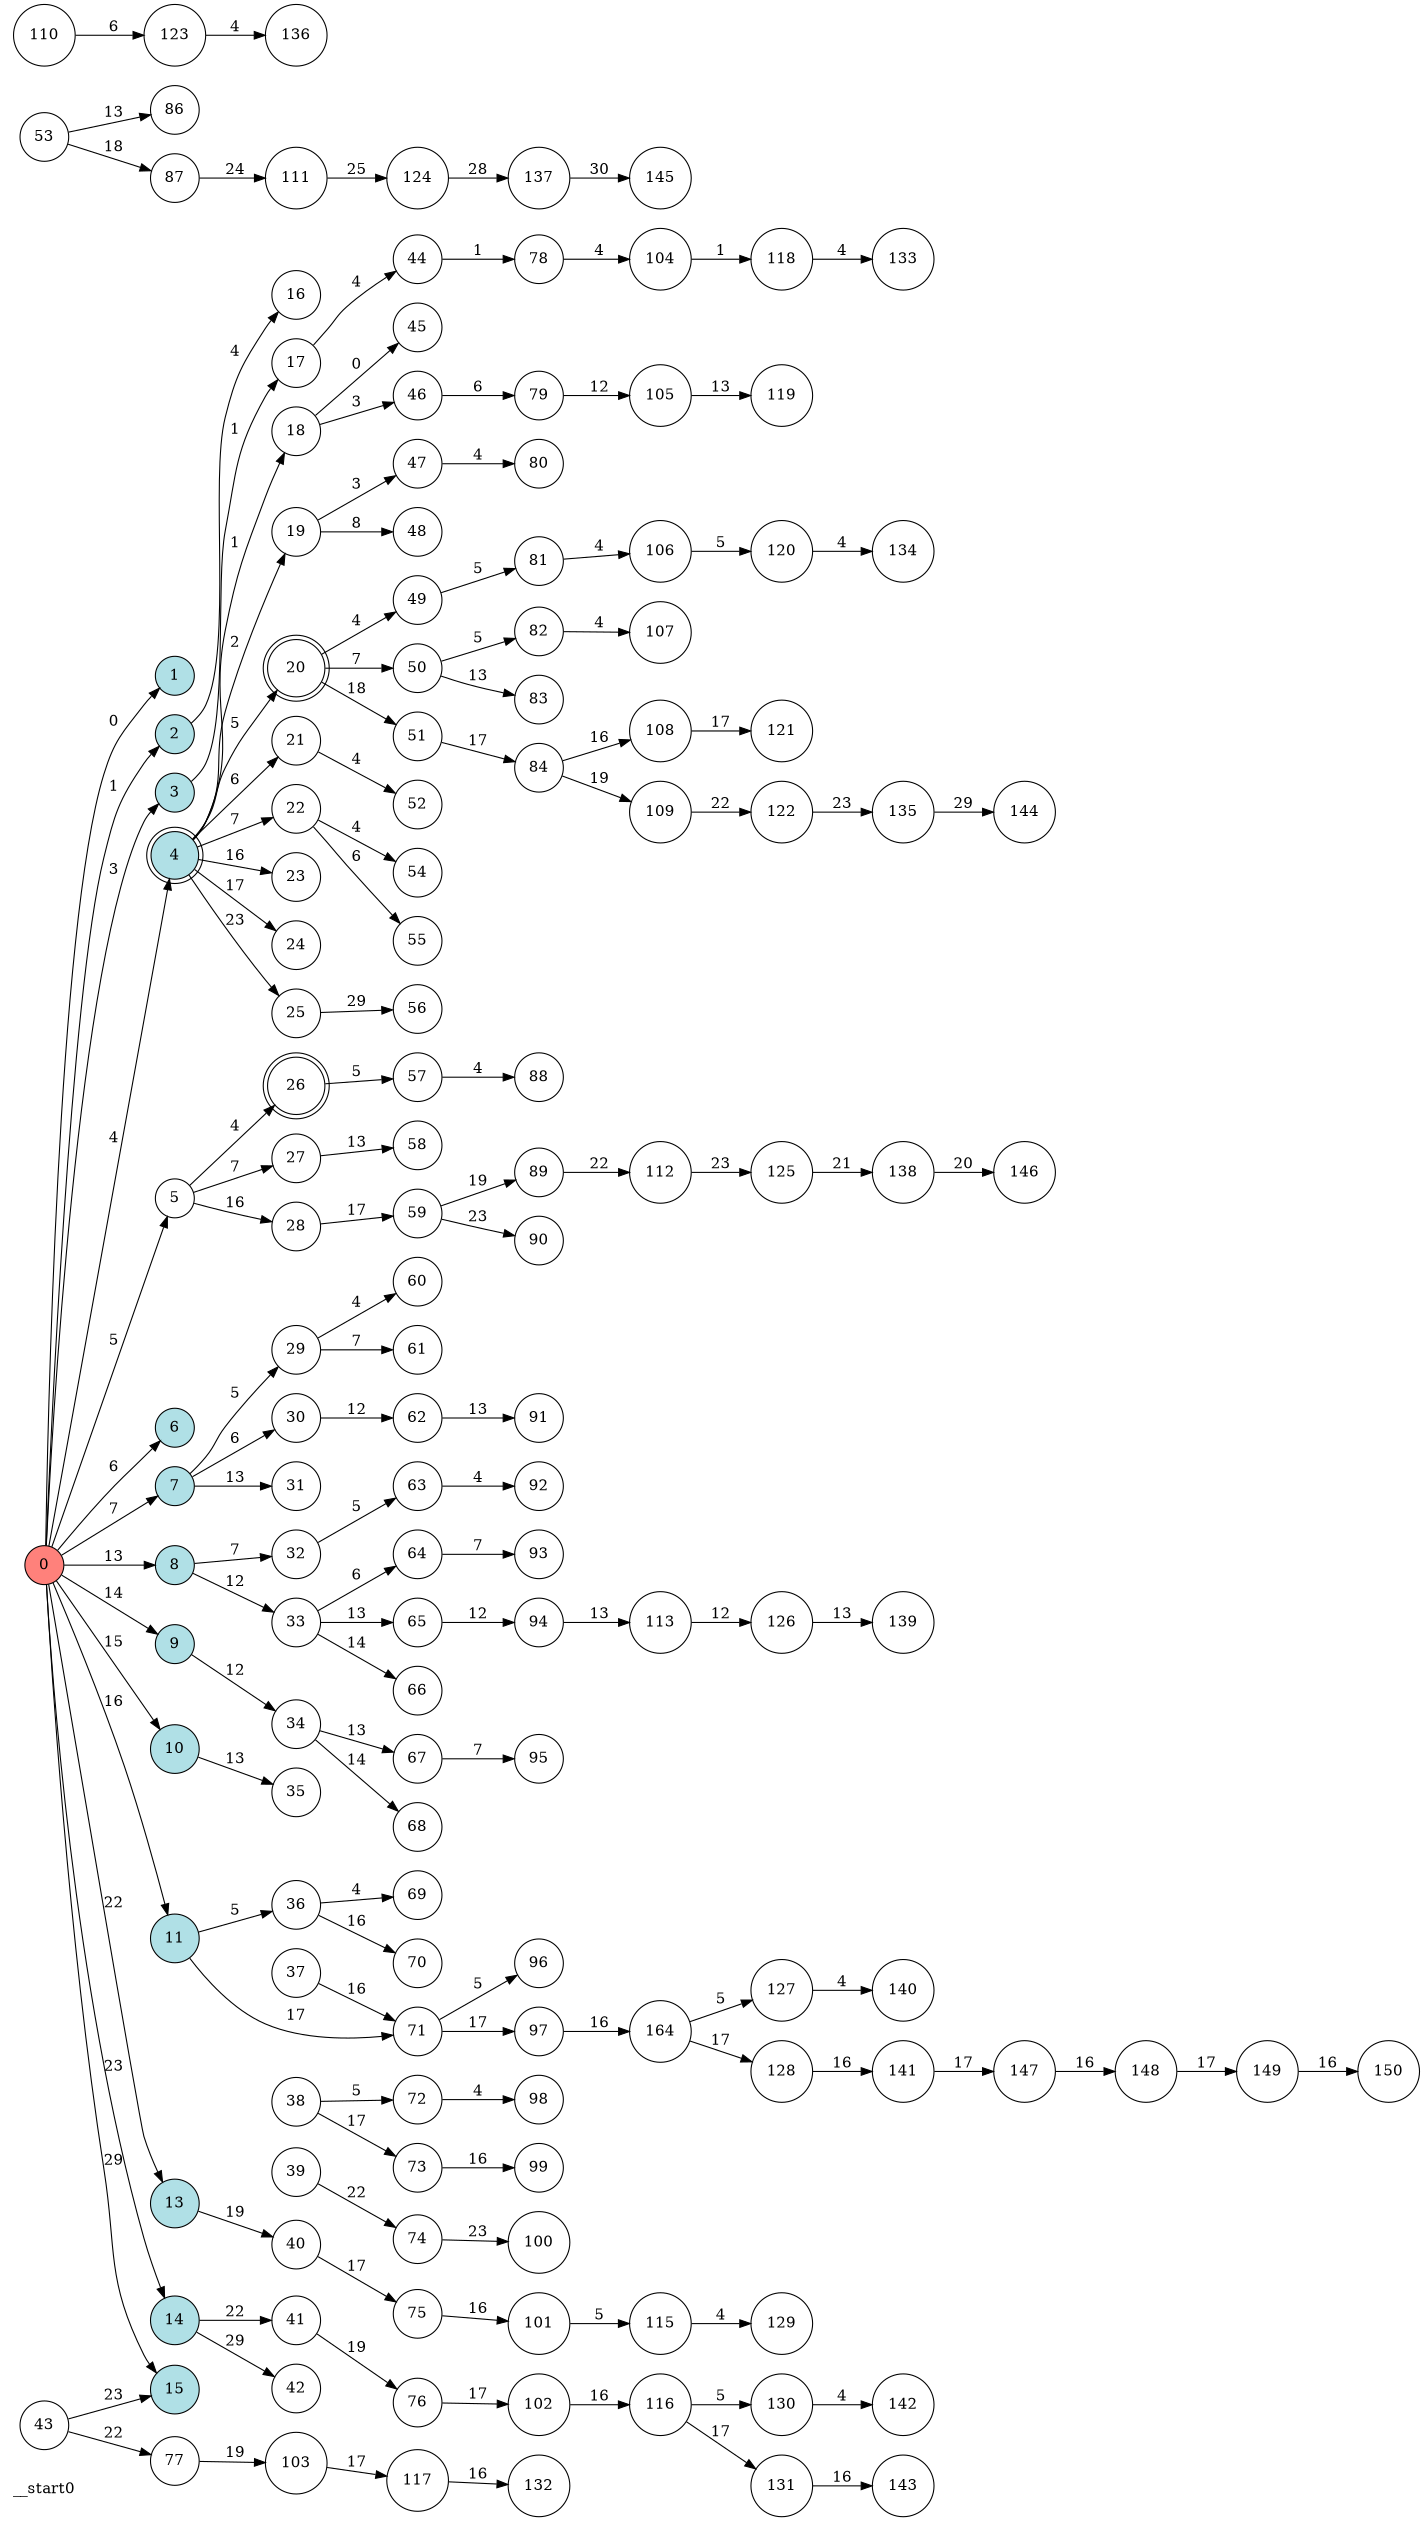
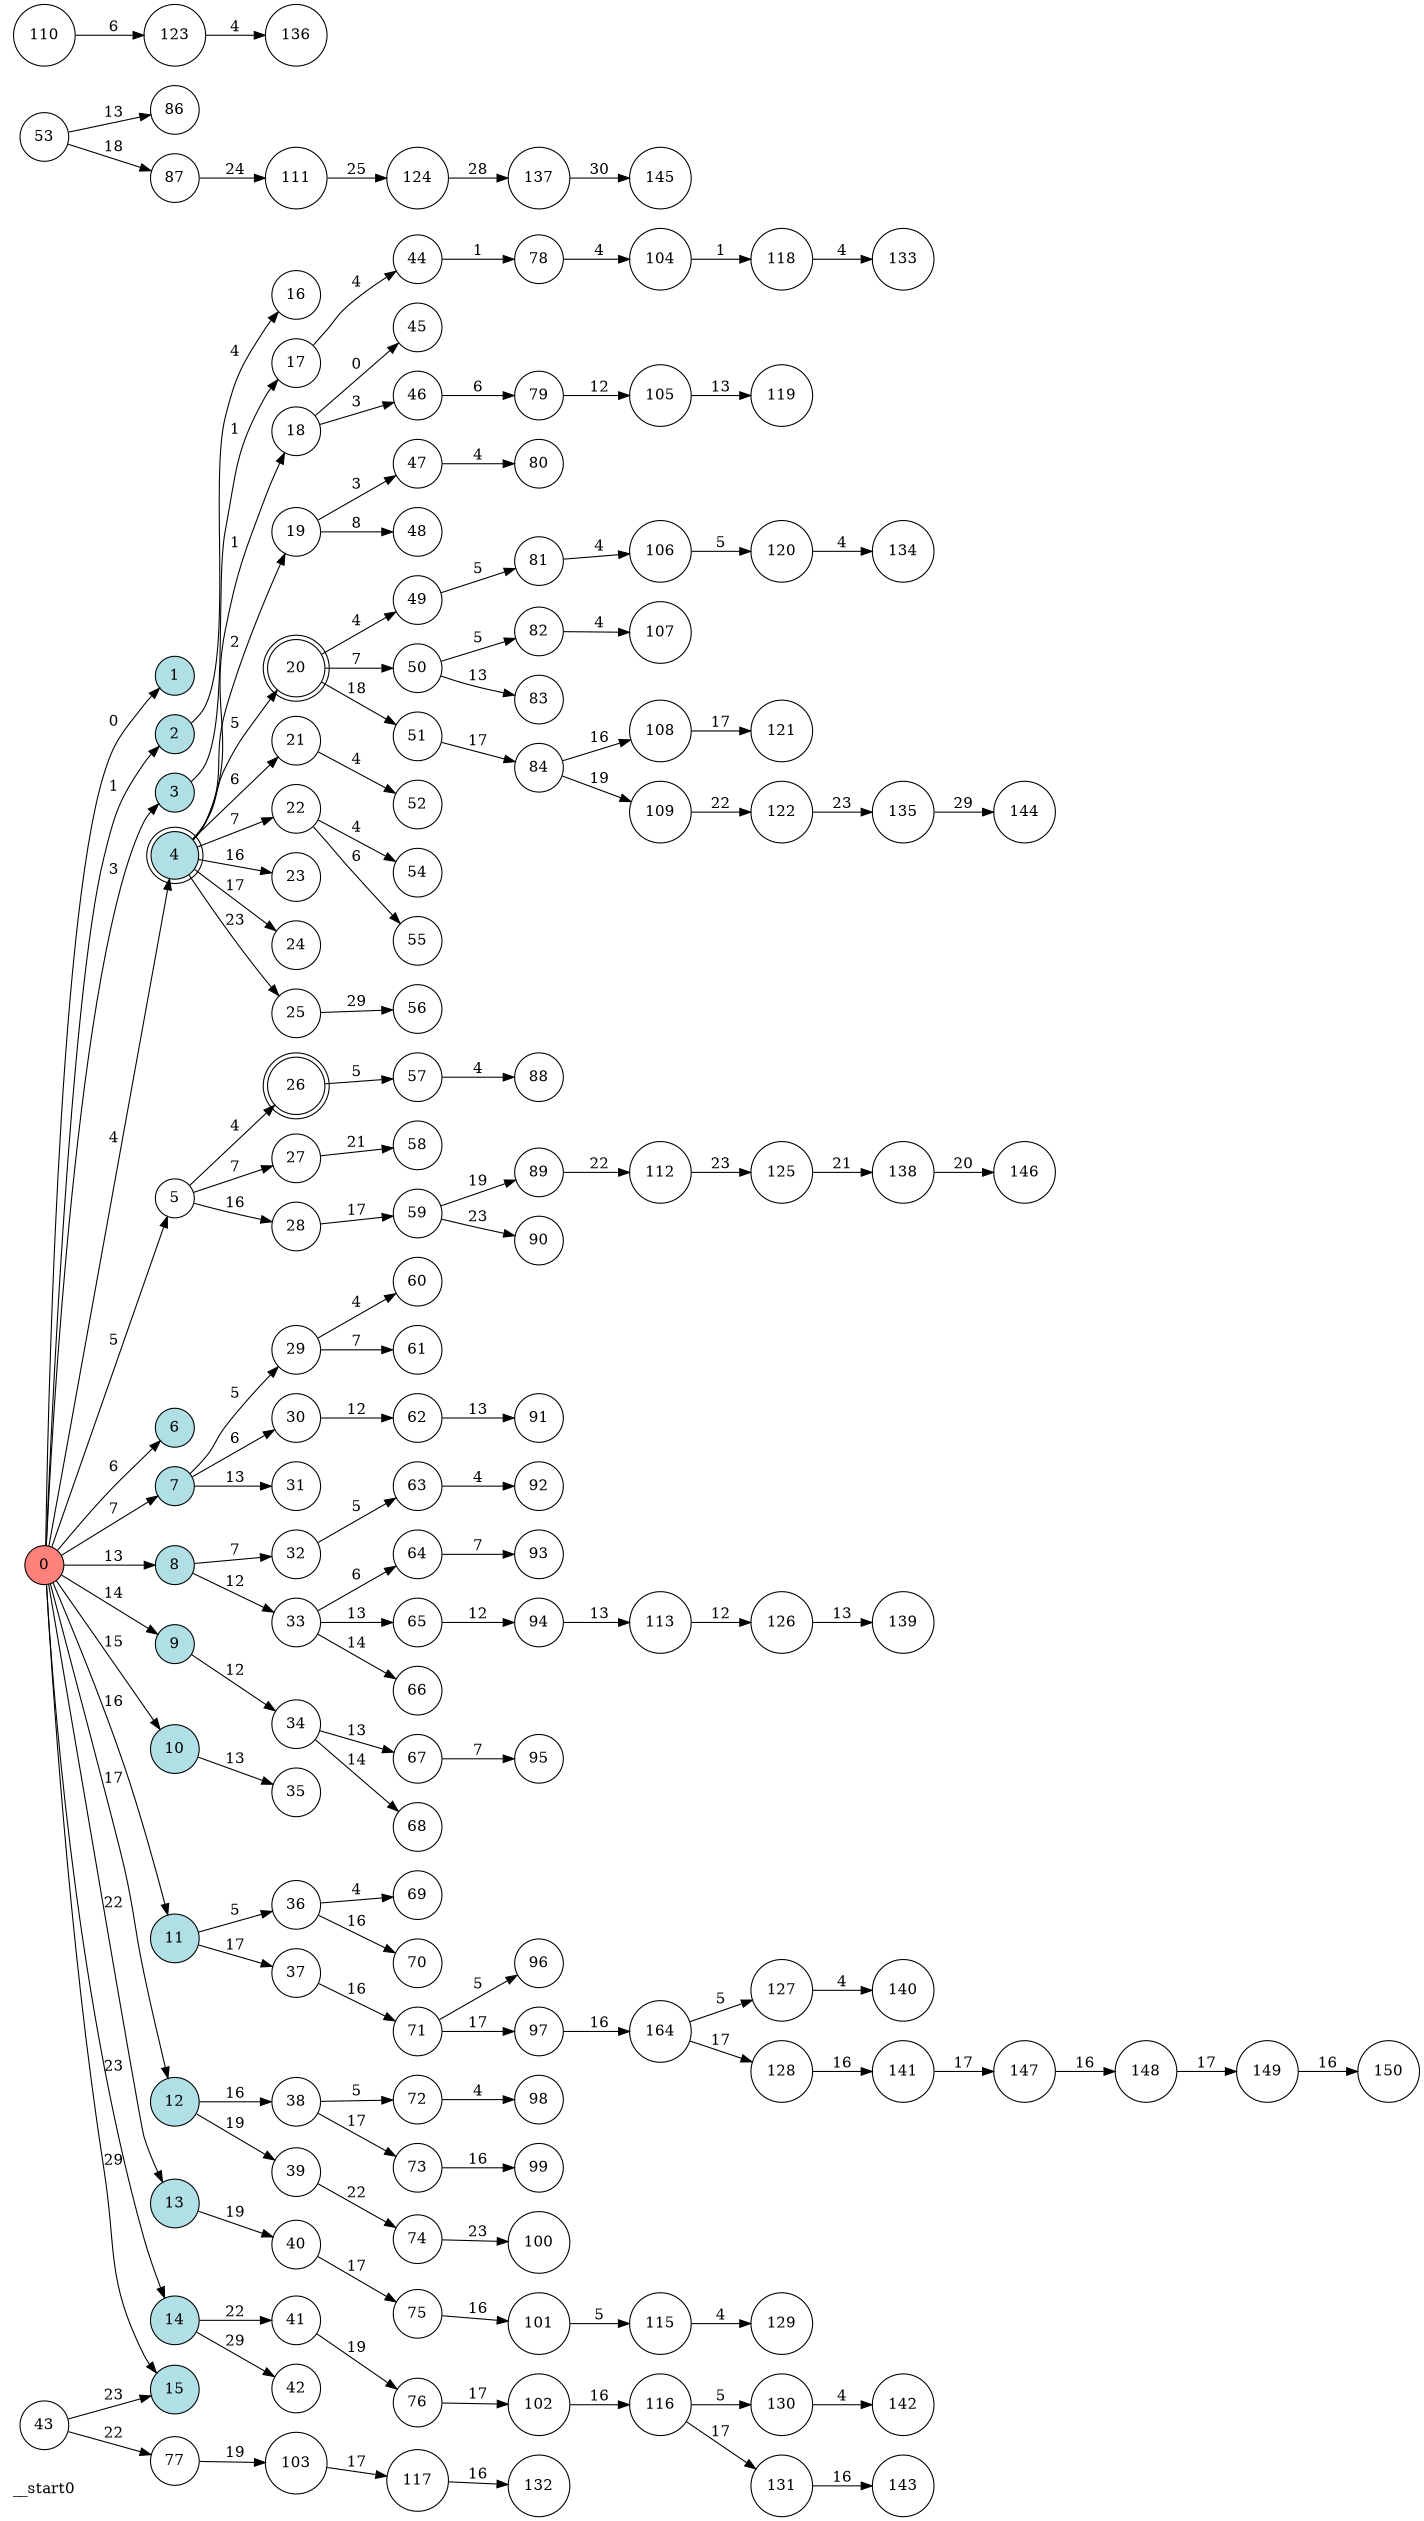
(357, 1143) -> (357, 1143)
(273, 2027) -> (230, 1954)
none -> (175, 2102)
